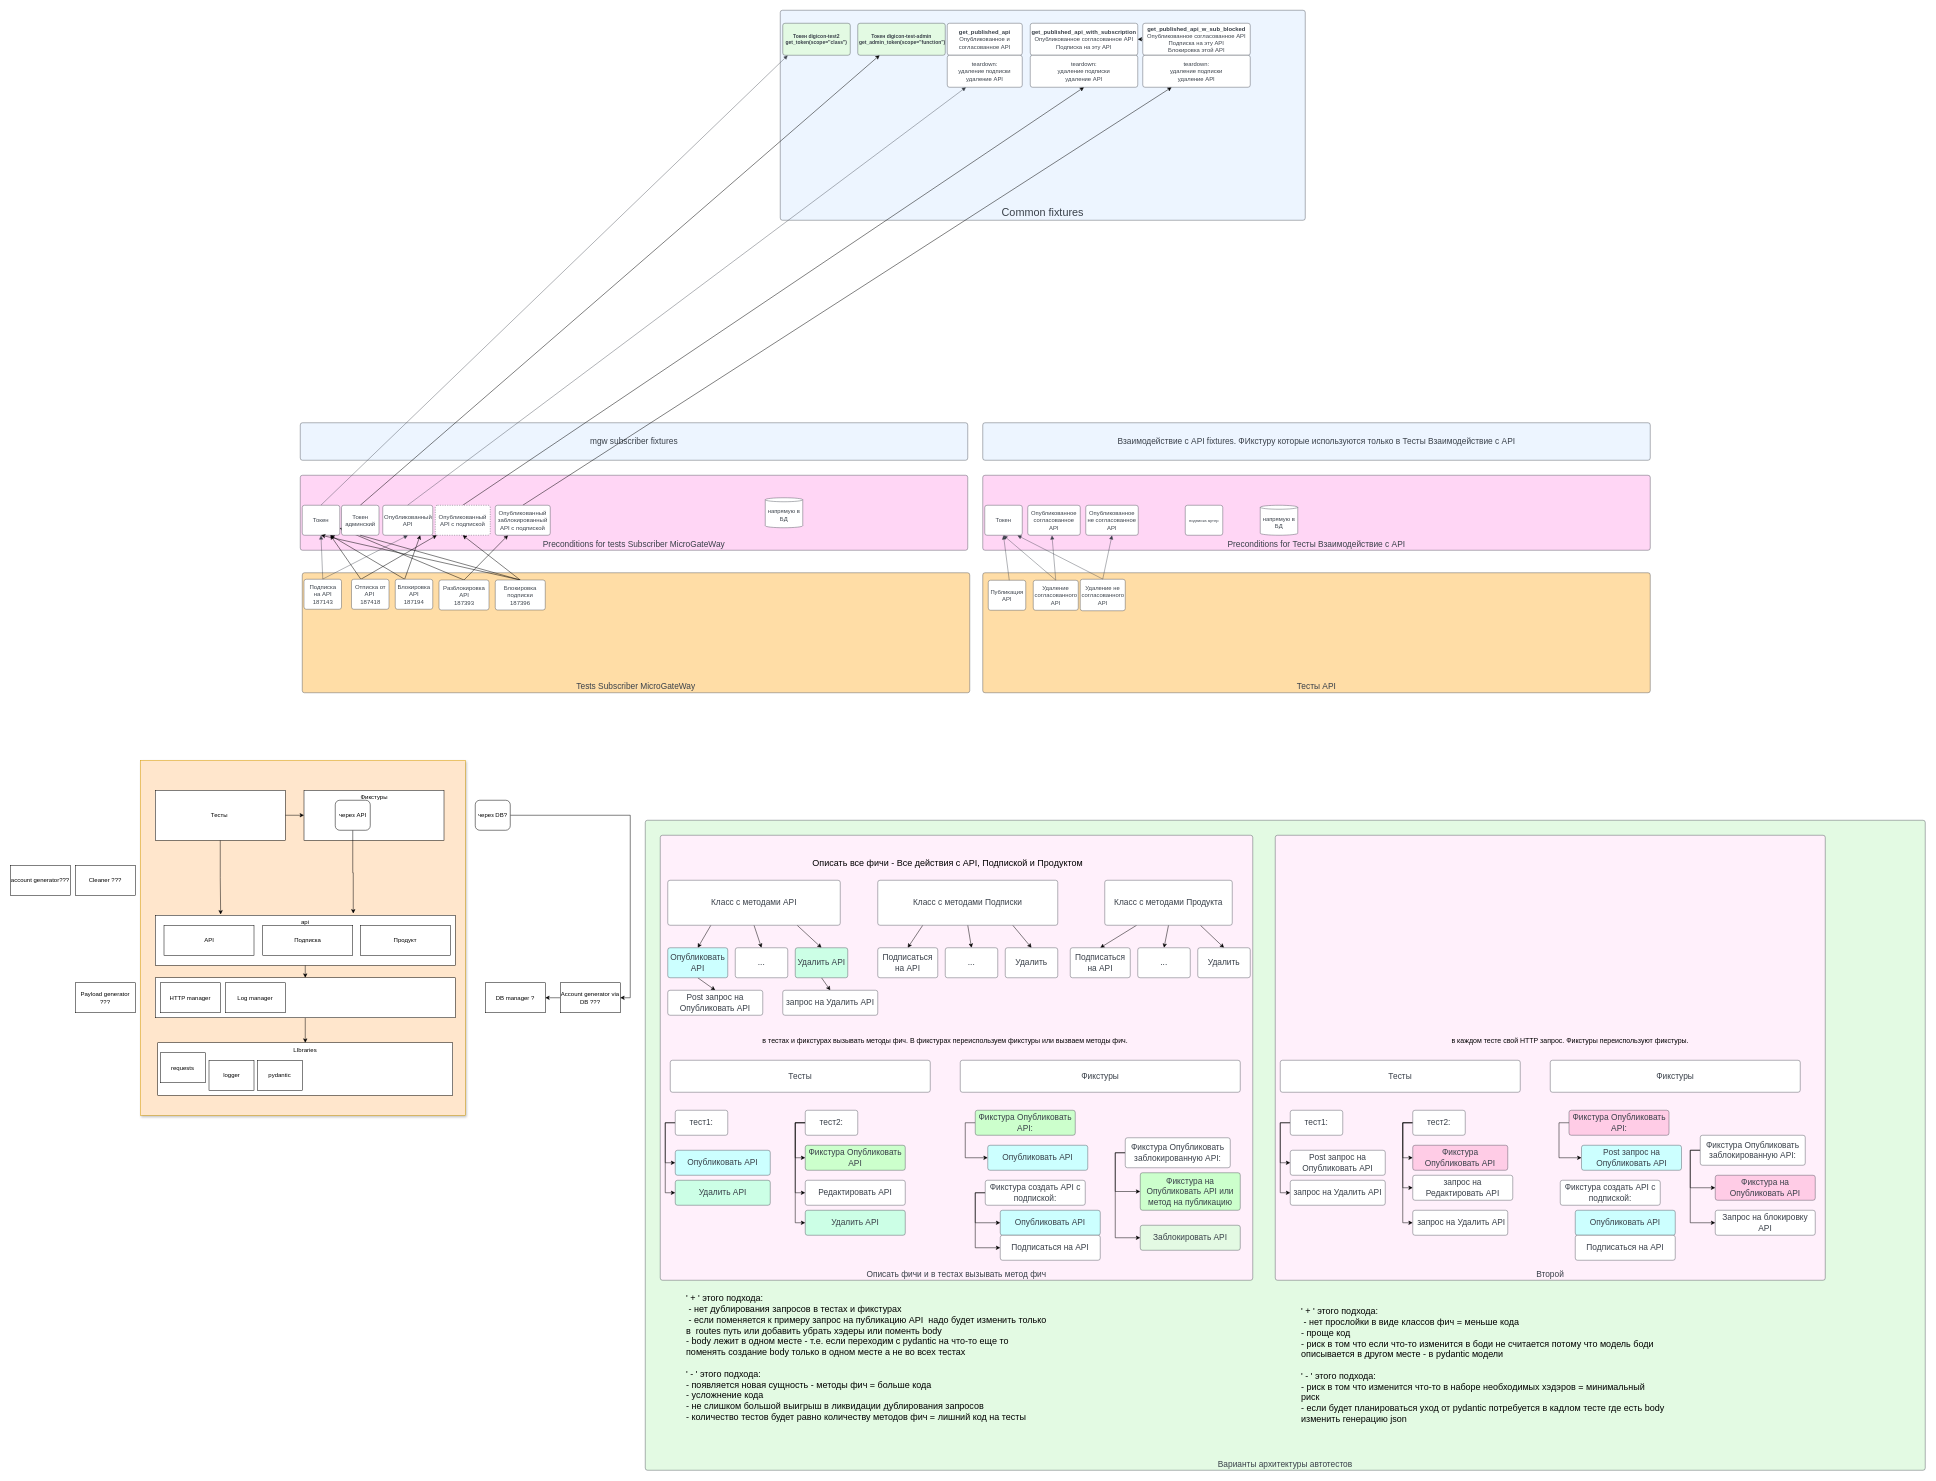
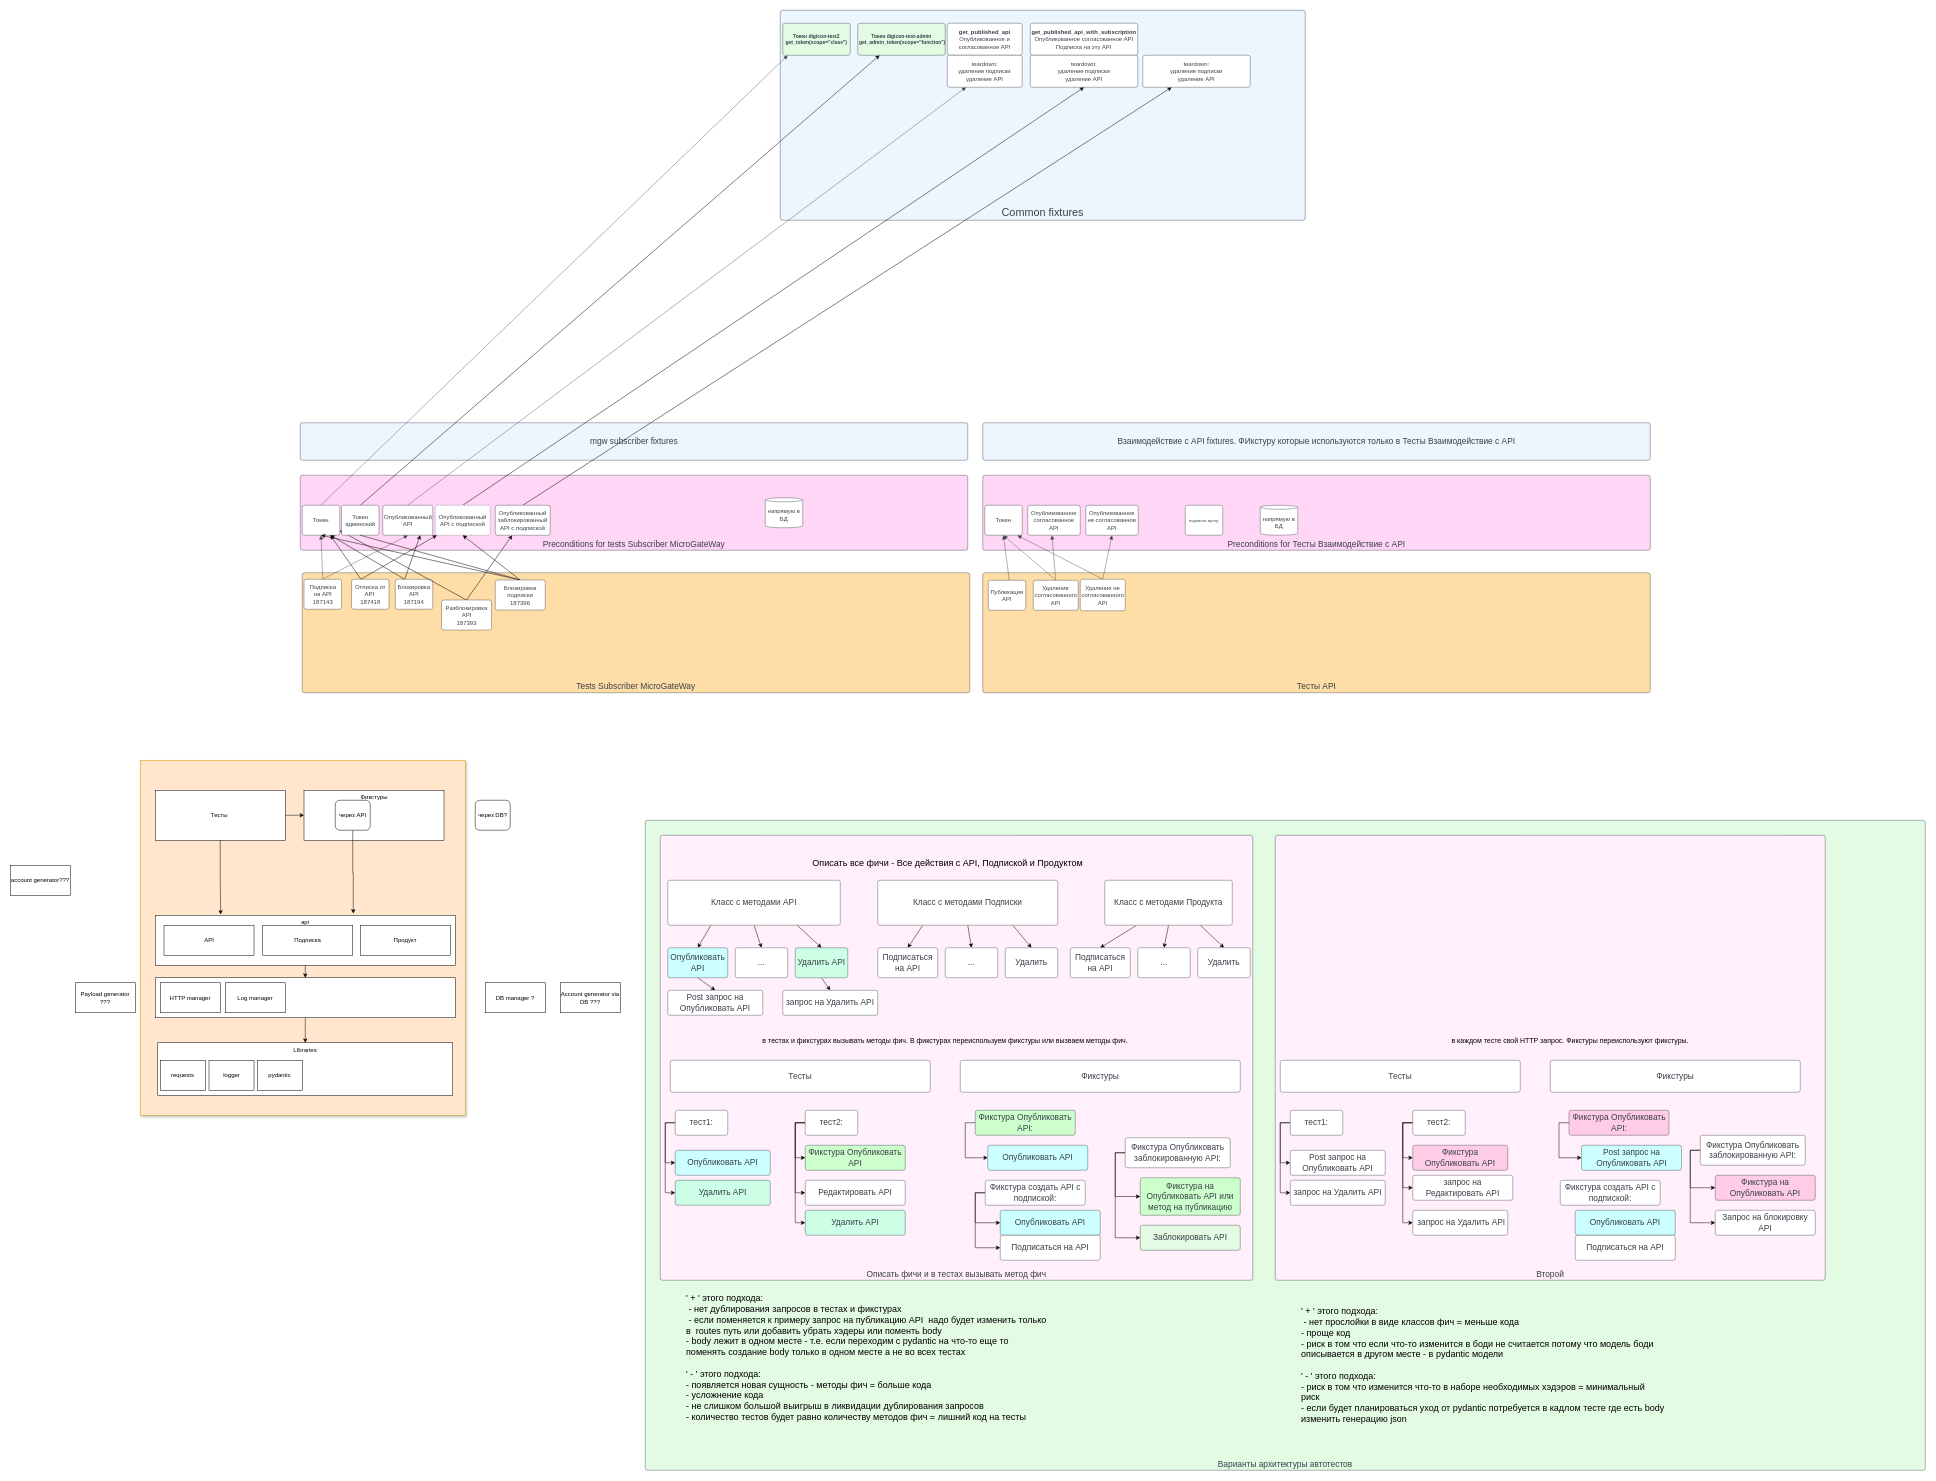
(1143, 39) -> none
(1197, 39) -> none
(464, 595) -> (467, 615)
(105, 880) -> none
(550, 998) -> none
(625, 998) -> none
(183, 1068) -> (183, 1075)
(1190, 1192) -> (1190, 1197)
